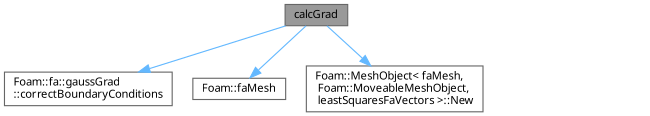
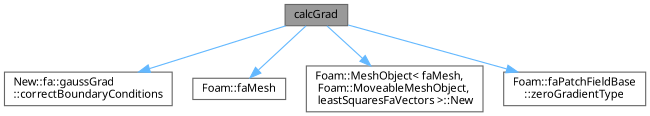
(88, 89) -> (88, 89)
none -> (575, 89)
